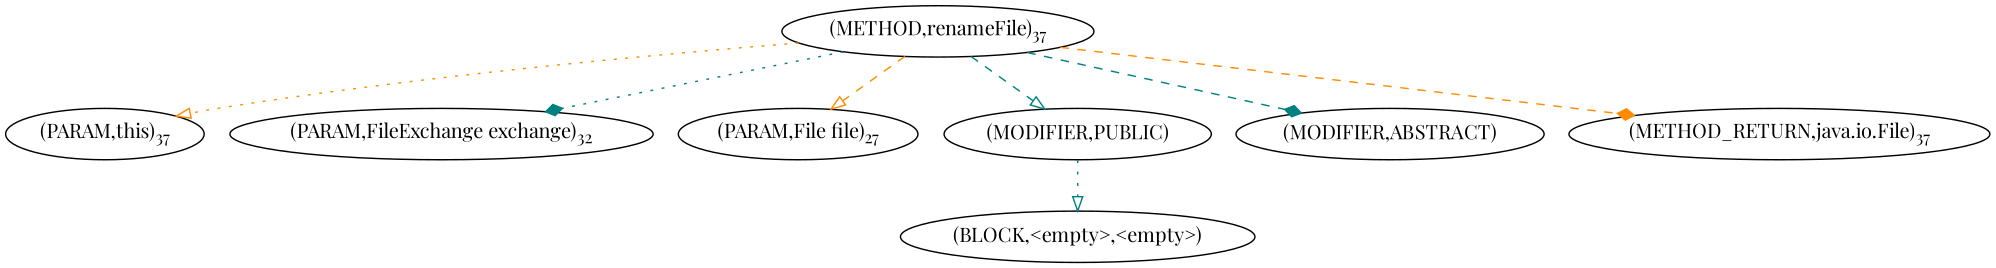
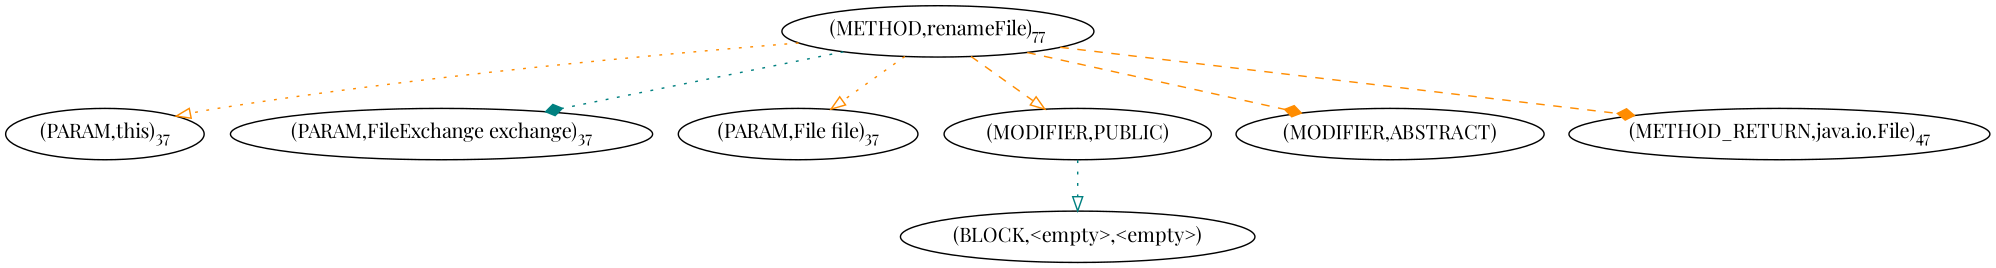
(1039, 29) -> (1039, 29)
(874, 79) -> (874, 79)
(1002, 79) -> (1002, 79)
(1156, 81) -> (1156, 81)
(585, 132) -> (585, 132)
(872, 132) -> (872, 132)
(1923, 132) -> (1923, 132)
